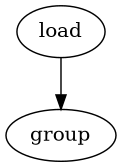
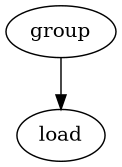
(61, 76) -> (61, 76)
